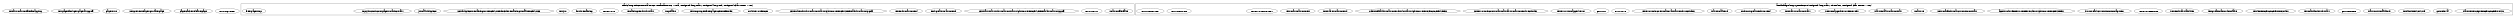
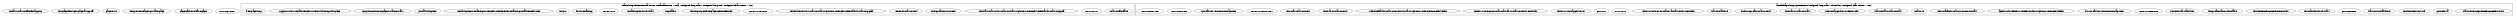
none -> (310, 11)
(758, 11) -> (758, 11)
(943, 11) -> (943, 11)
none -> (1219, 11)
(1756, 11) -> (1756, 11)
